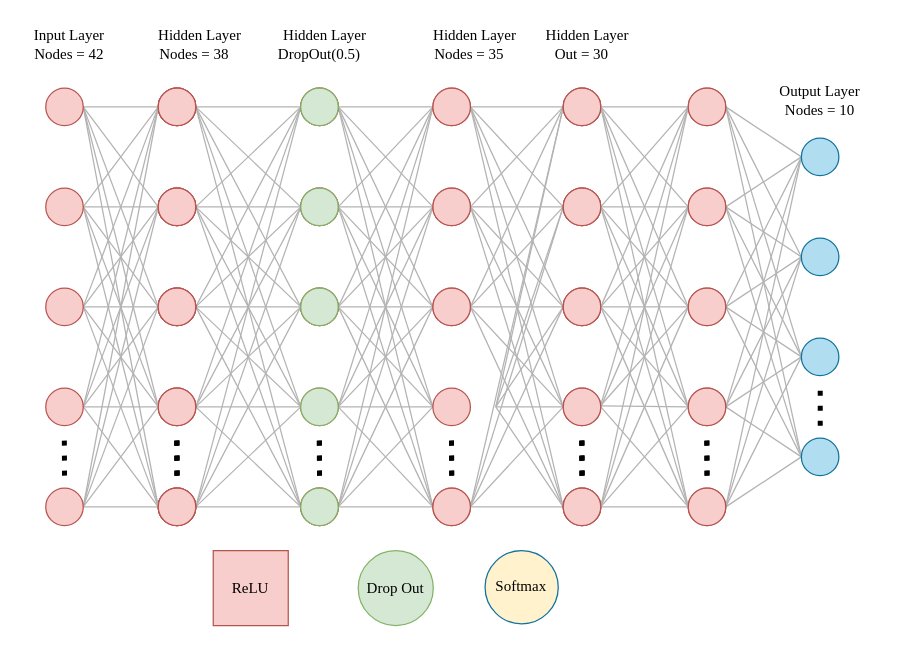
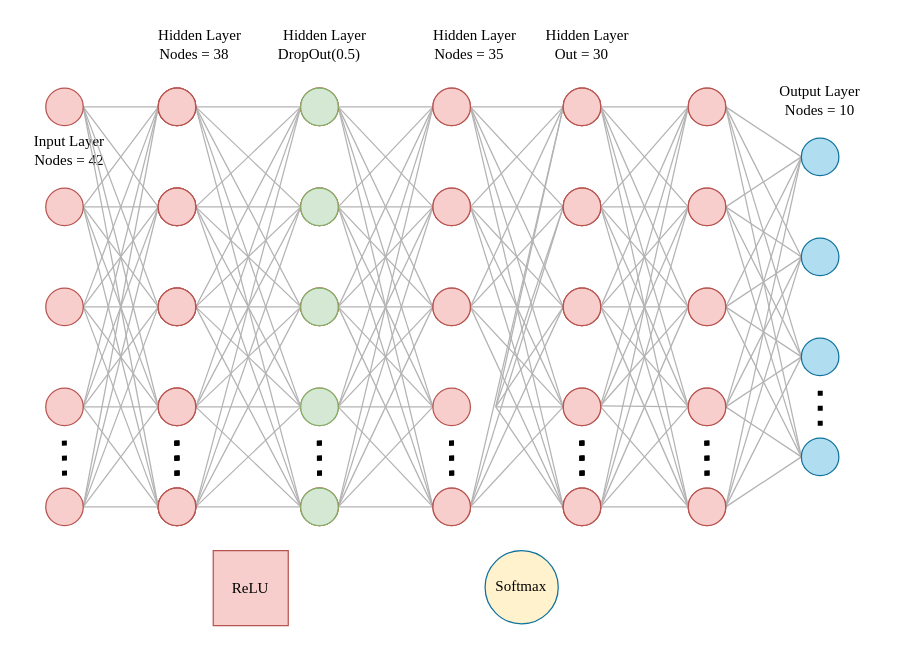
(69, 44) -> (69, 151)
(396, 588) -> none
